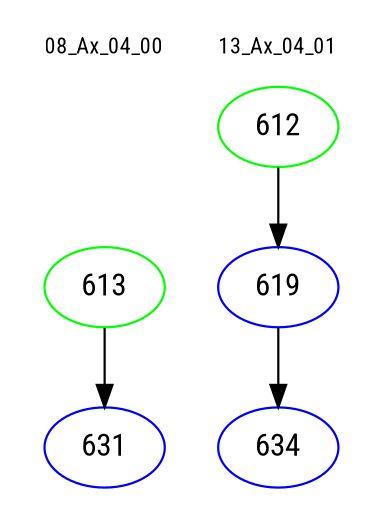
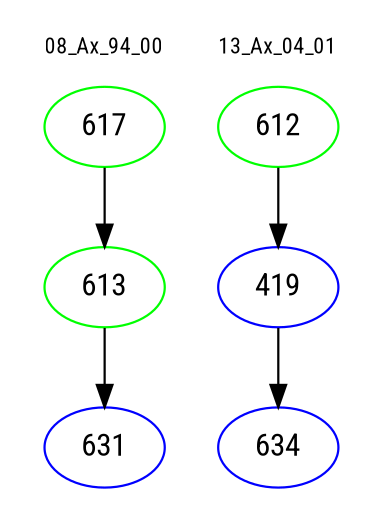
(105, 48) -> (105, 48)
none -> (105, 127)
(278, 287) -> (278, 287)
